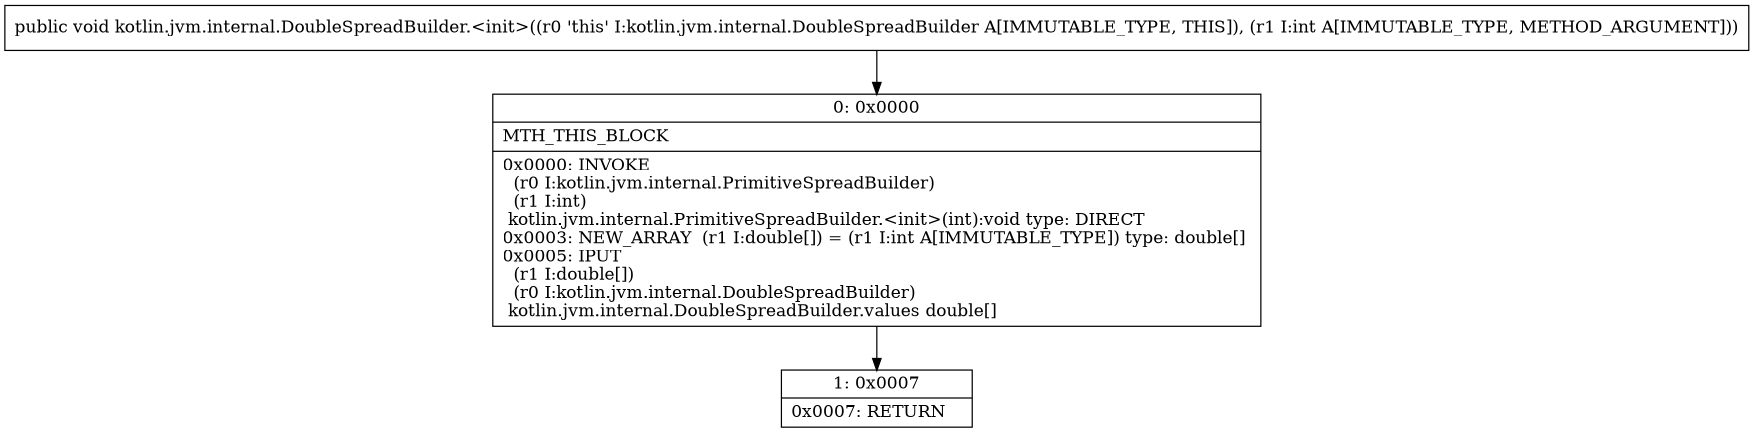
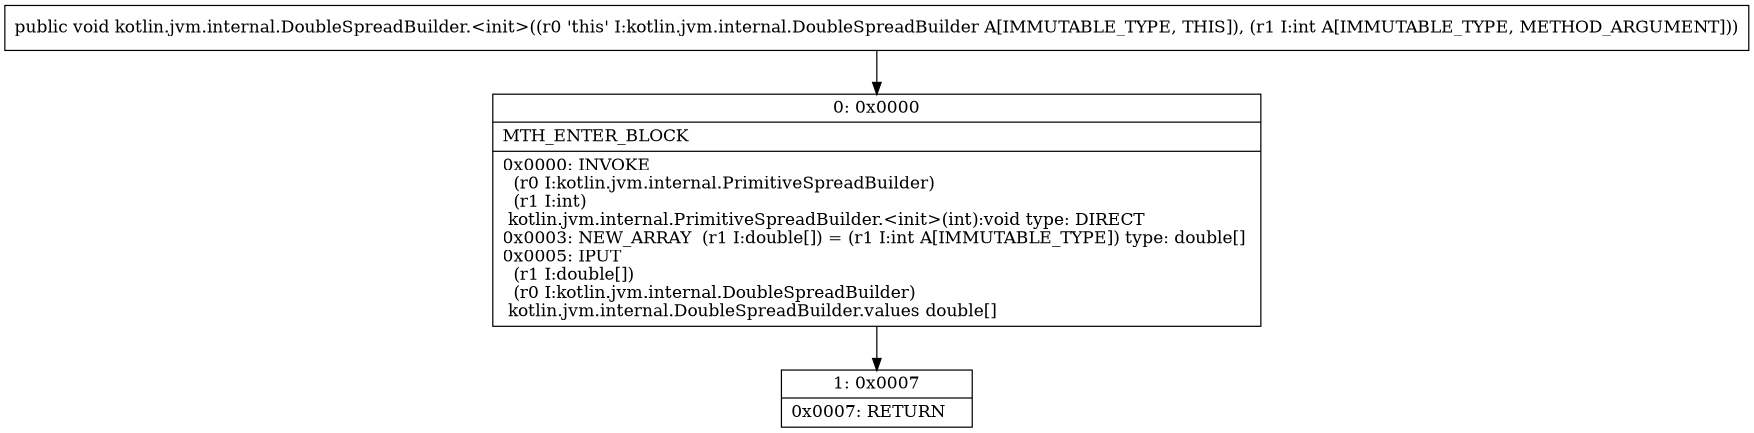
(586, 136) -> (596, 136)
